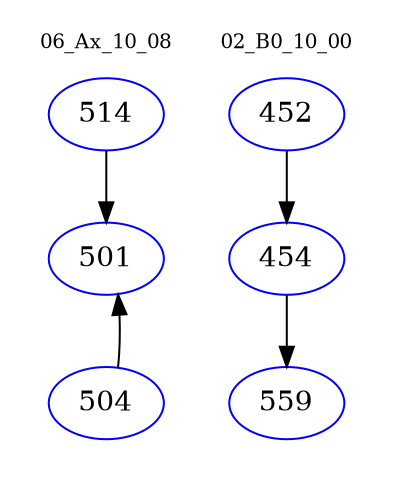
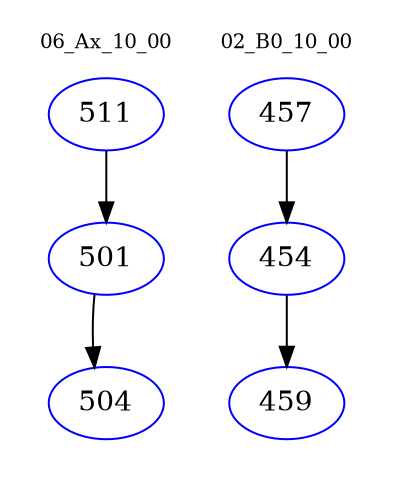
(106, 43) -> (106, 43)
(106, 114) -> (106, 114)
(287, 114) -> (287, 114)
(120, 341) -> (93, 321)
(287, 403) -> (287, 403)
